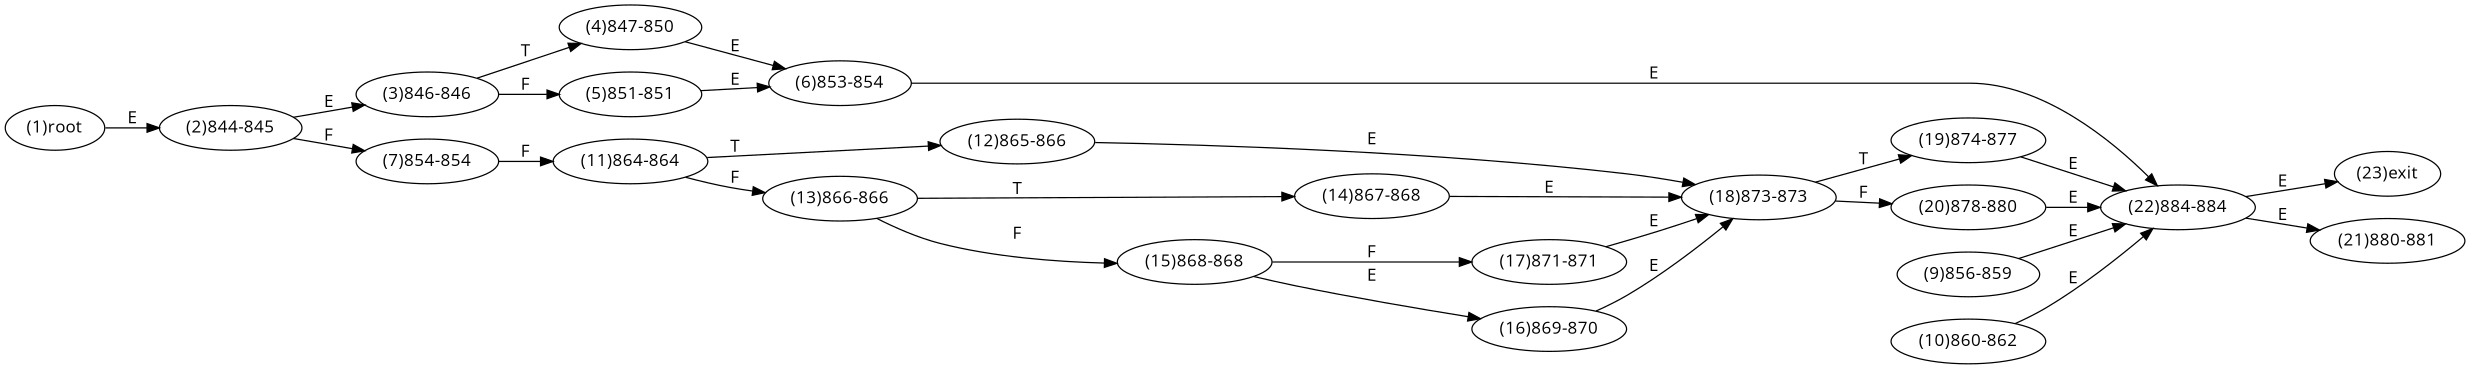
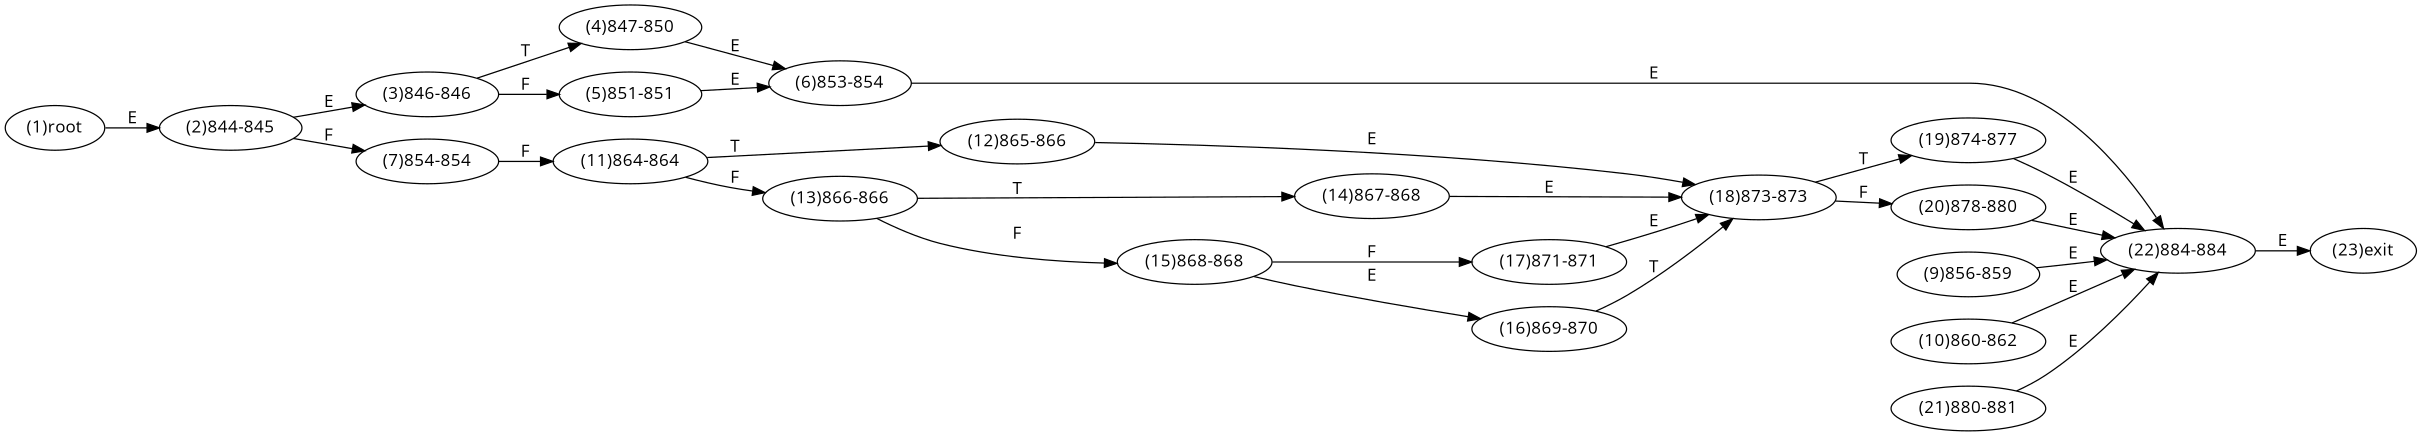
(2276, 223) -> (2088, 343)
(1654, 266) -> (1654, 268)
